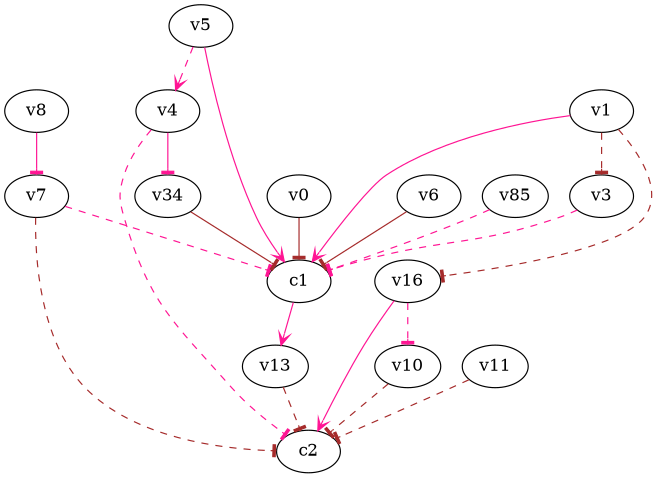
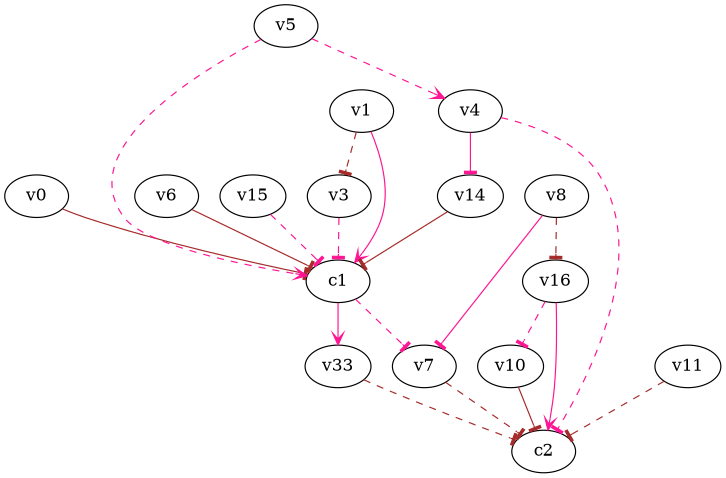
(232, 153) -> (113, 186)
(168, 196) -> (470, 196)
(515, 196) -> (253, 196)
(165, 238) -> (379, 322)
(597, 244) -> (556, 236)
(275, 366) -> (338, 366)
(360, 407) -> (526, 406)
